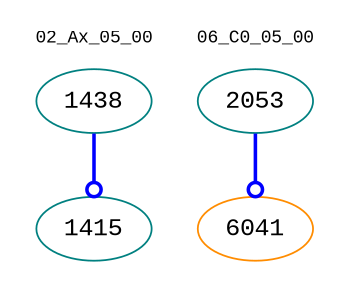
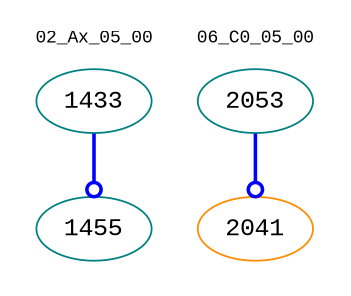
(94, 101) -> (94, 101)
(94, 229) -> (94, 229)
(255, 229) -> (255, 229)
